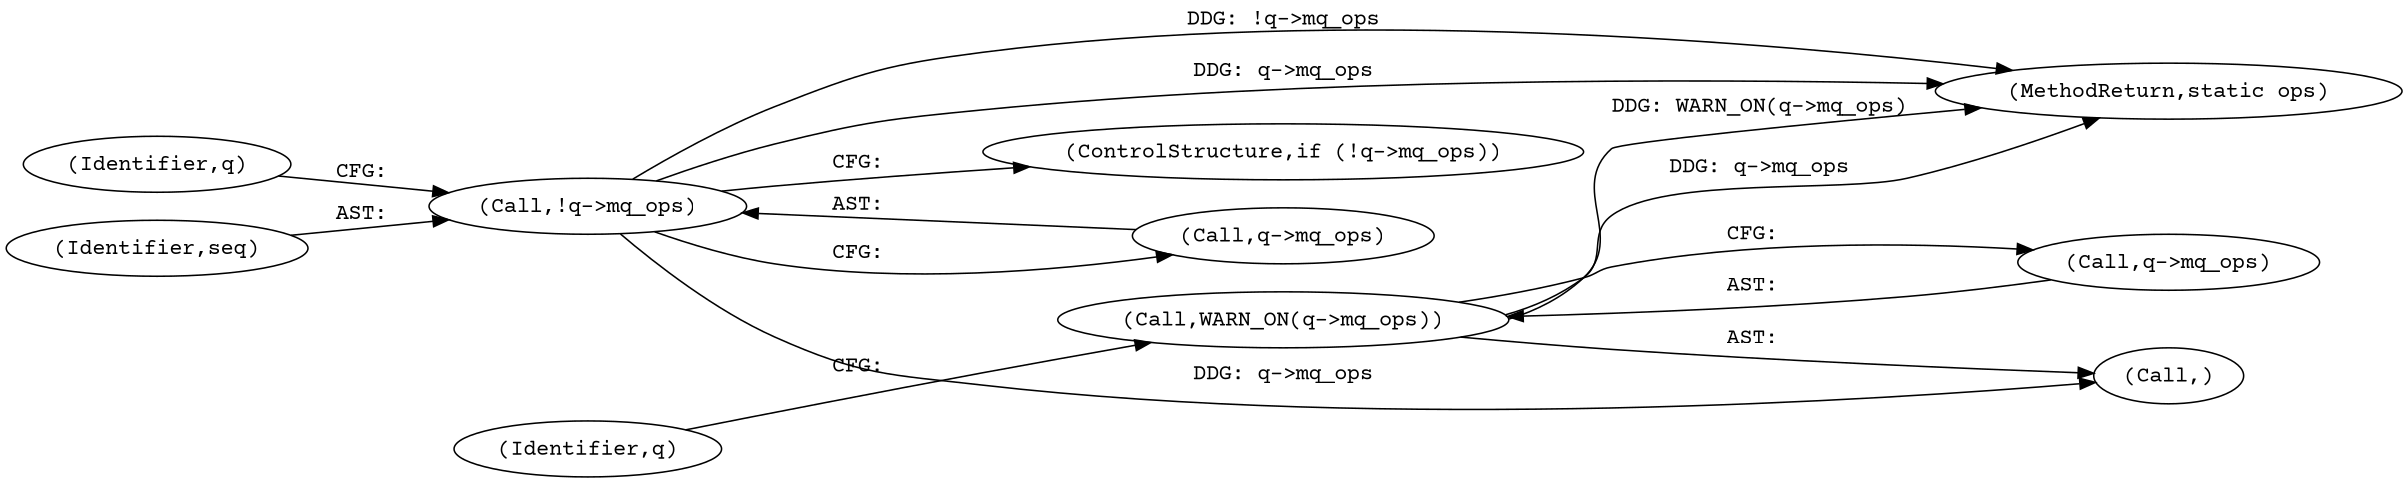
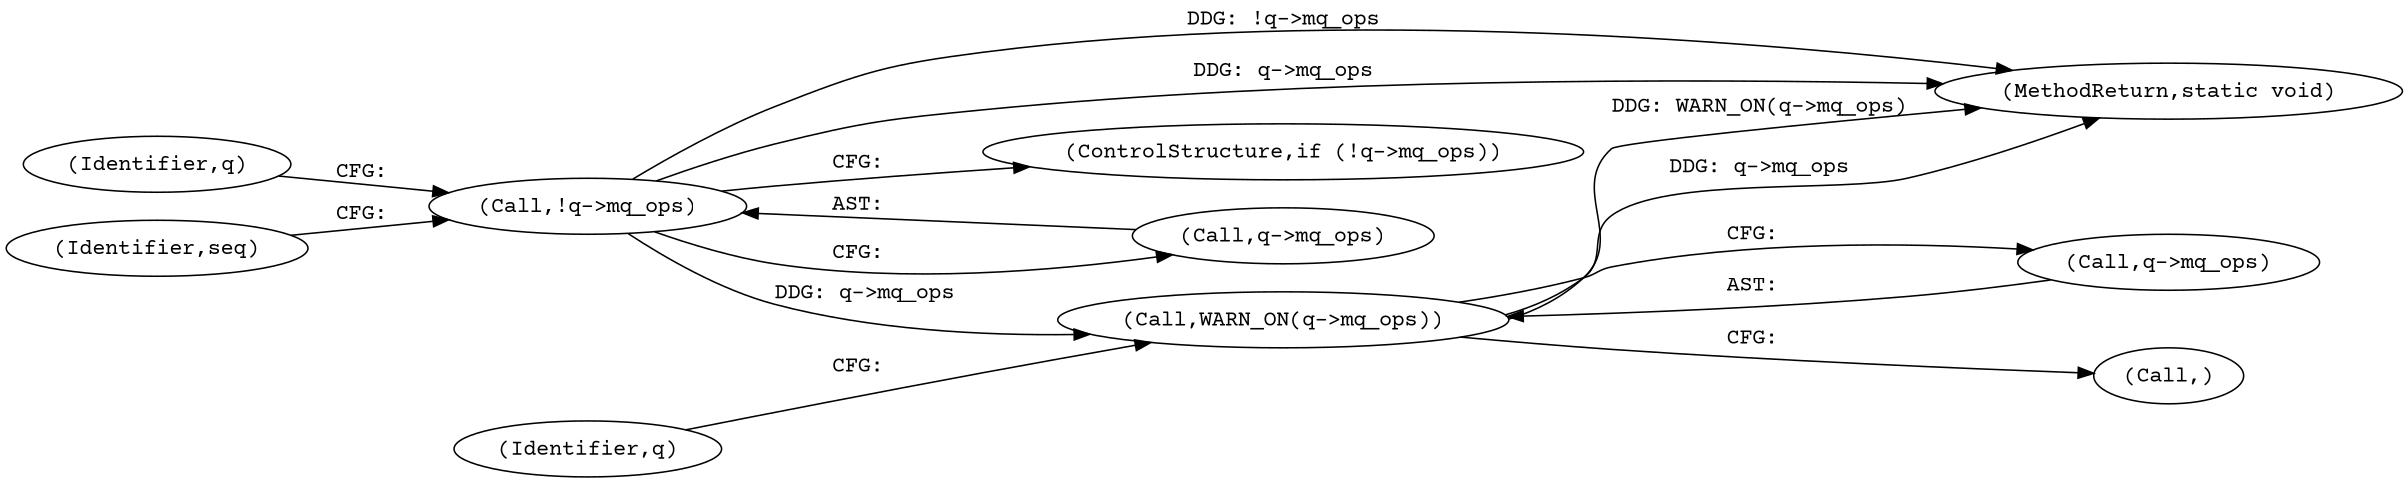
(2169, 91) -> (2169, 91)
(368, 213) -> (368, 213)
(1759, 338) -> (1759, 338)
(1331, 407) -> (842, 319)
